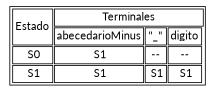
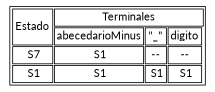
(33, 55) -> (33, 55)
